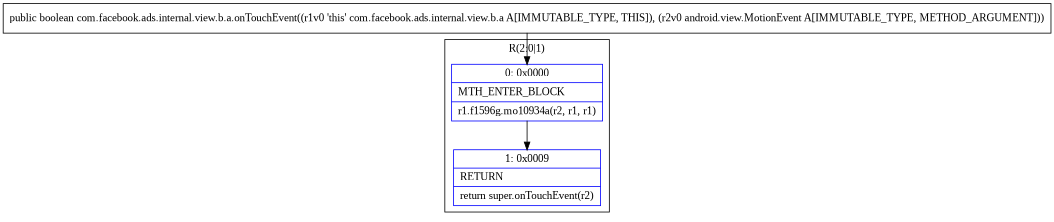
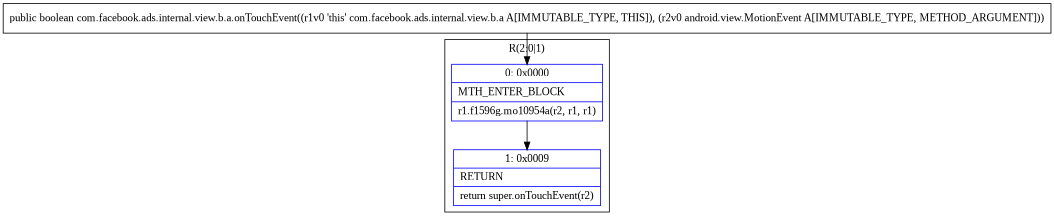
(527, 111) -> (527, 111)
